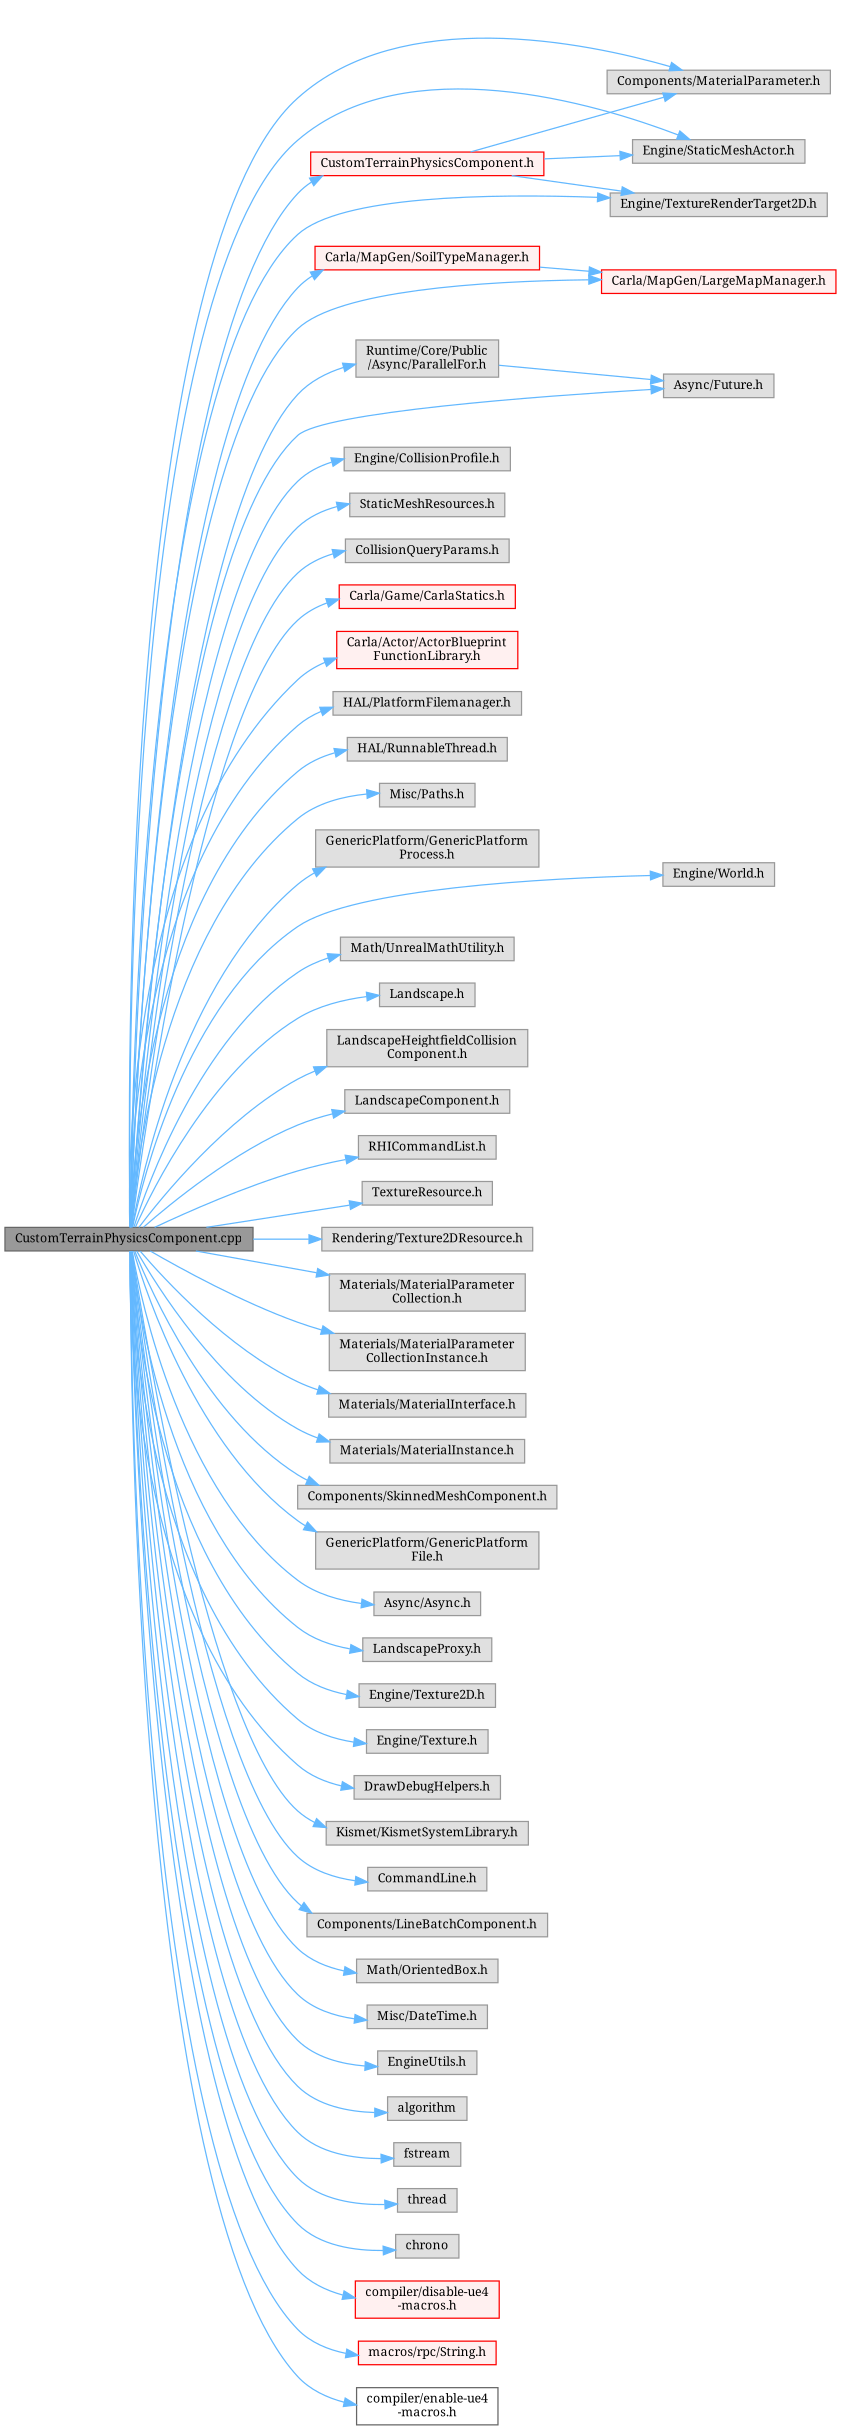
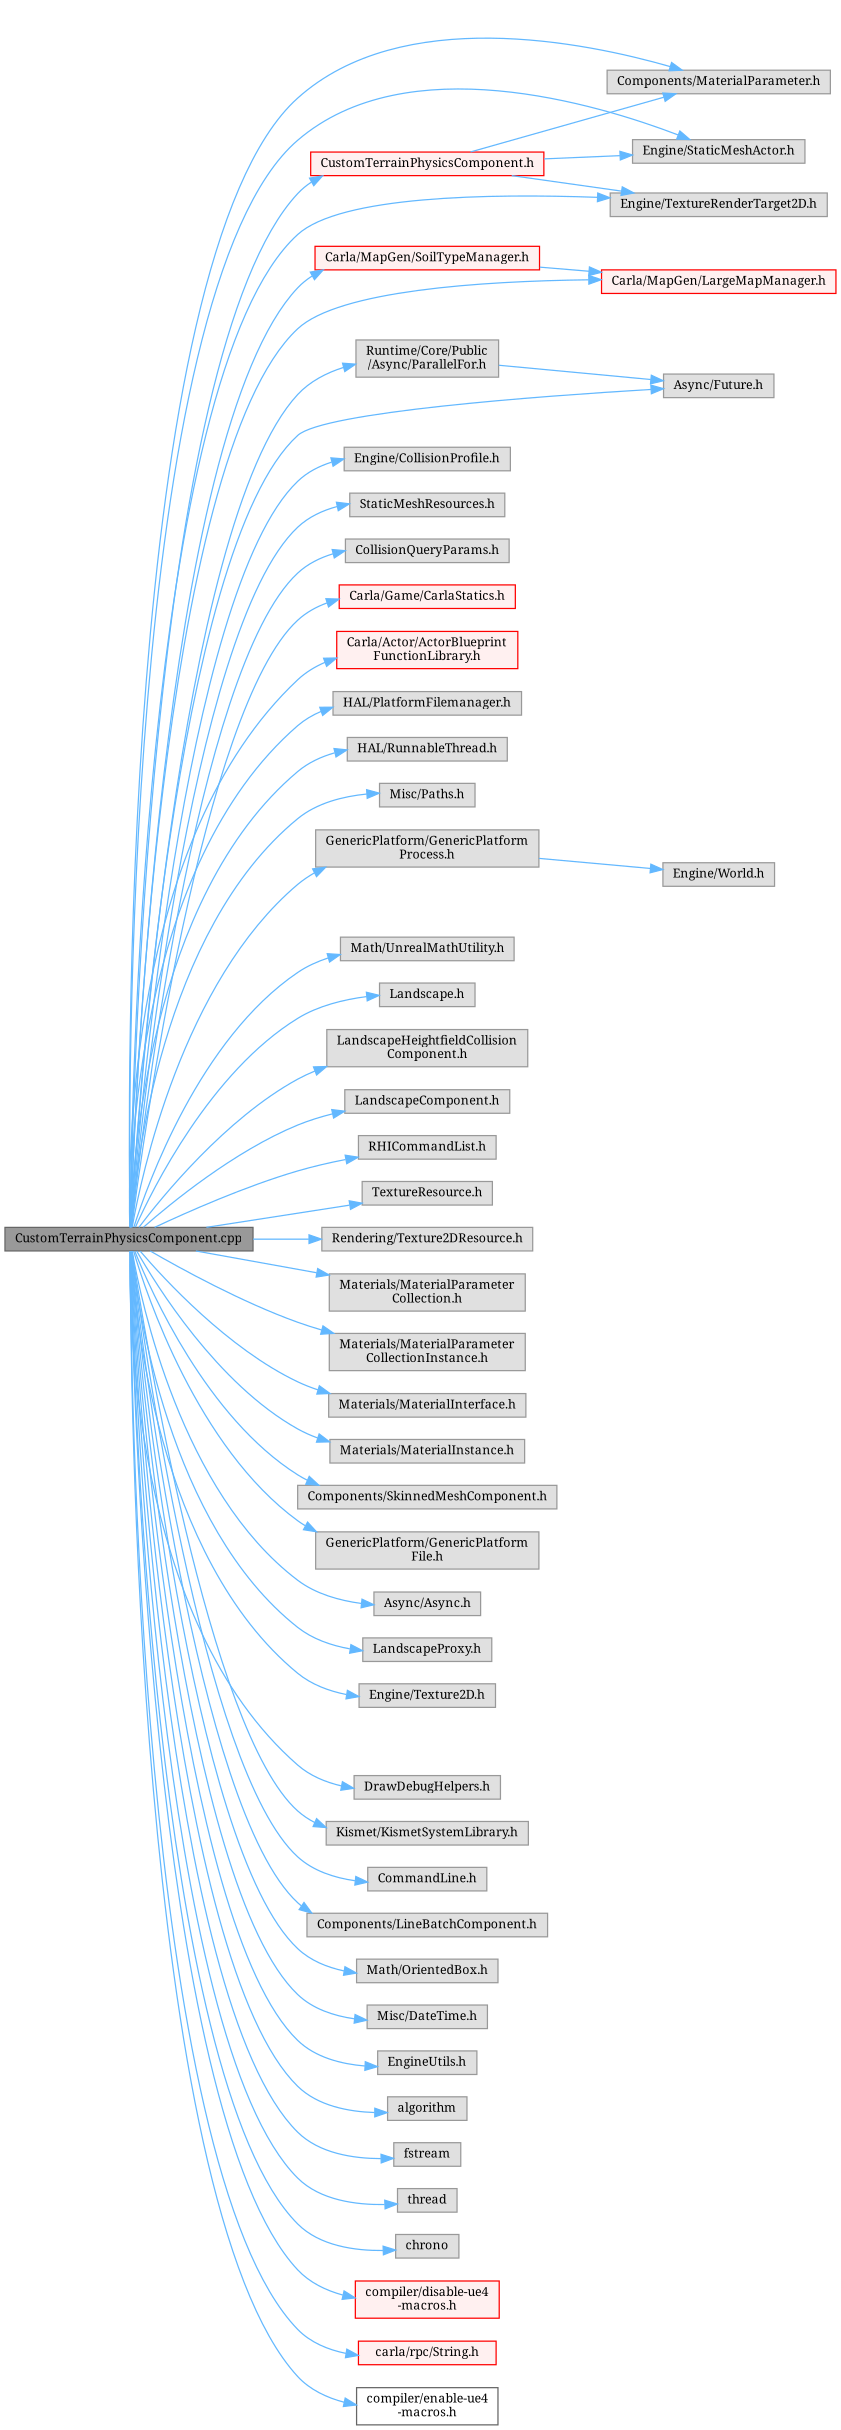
(301, 925) -> (595, 863)
(427, 1741) -> none
(427, 2353) -> (427, 2353)
